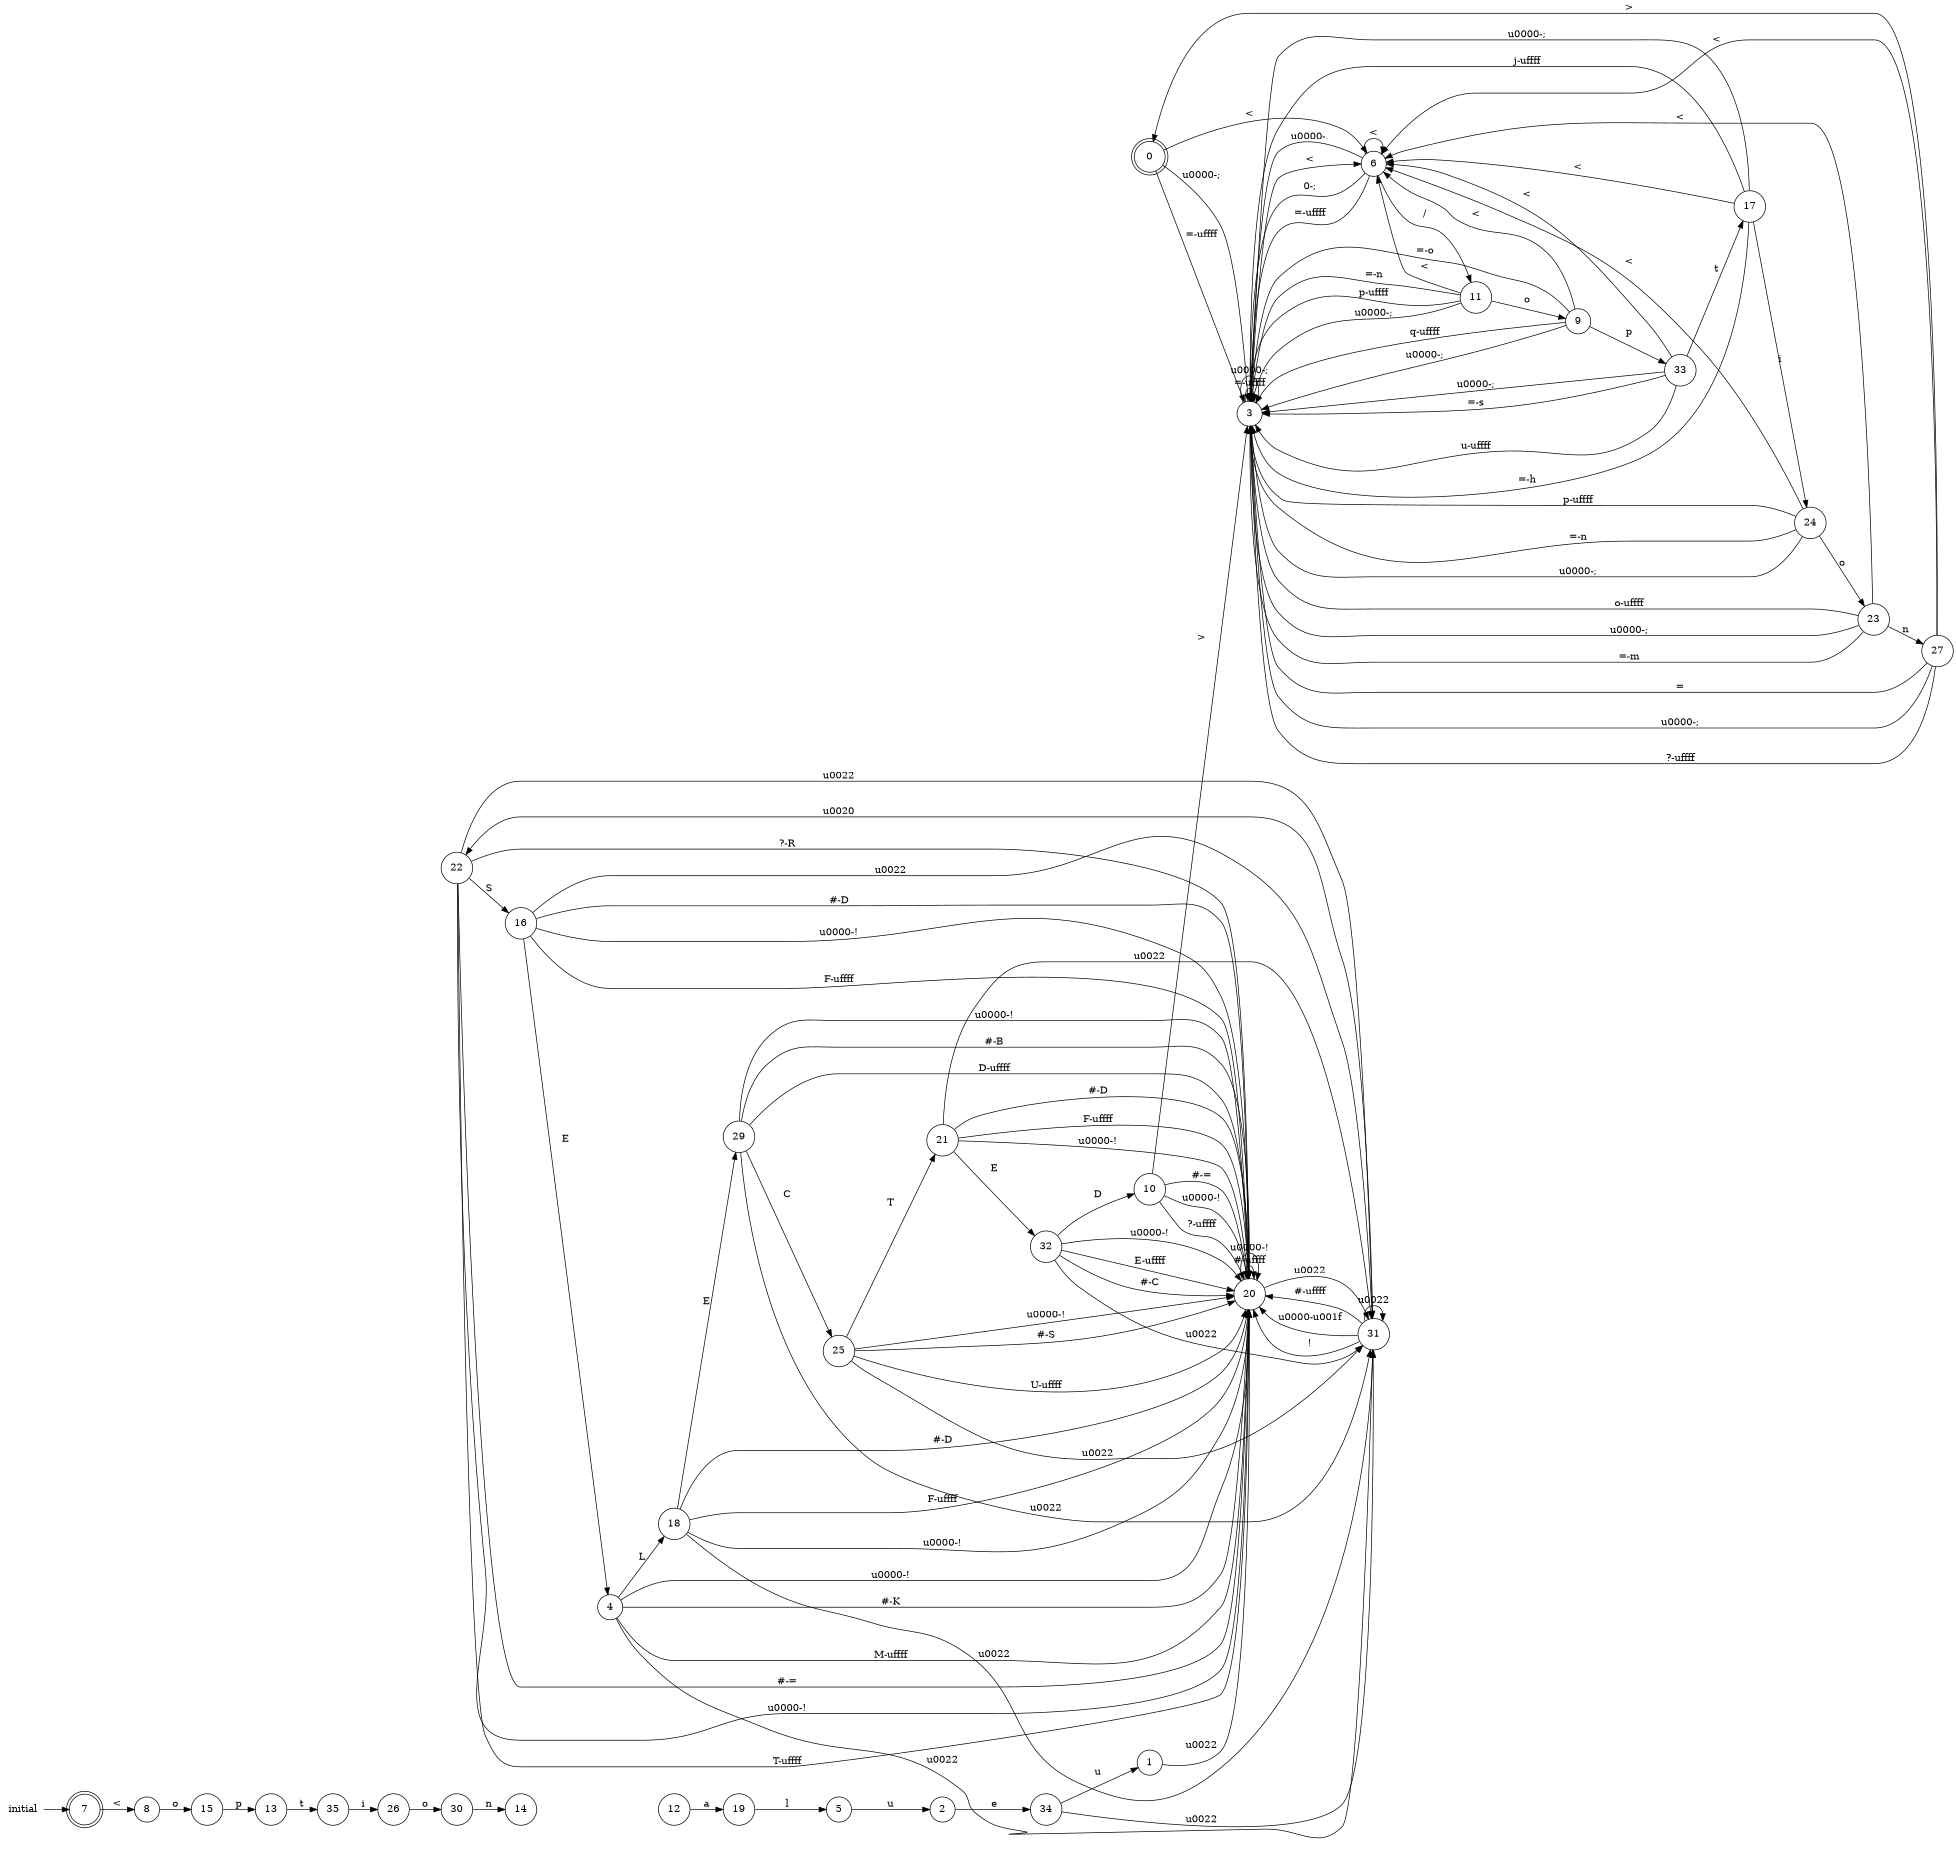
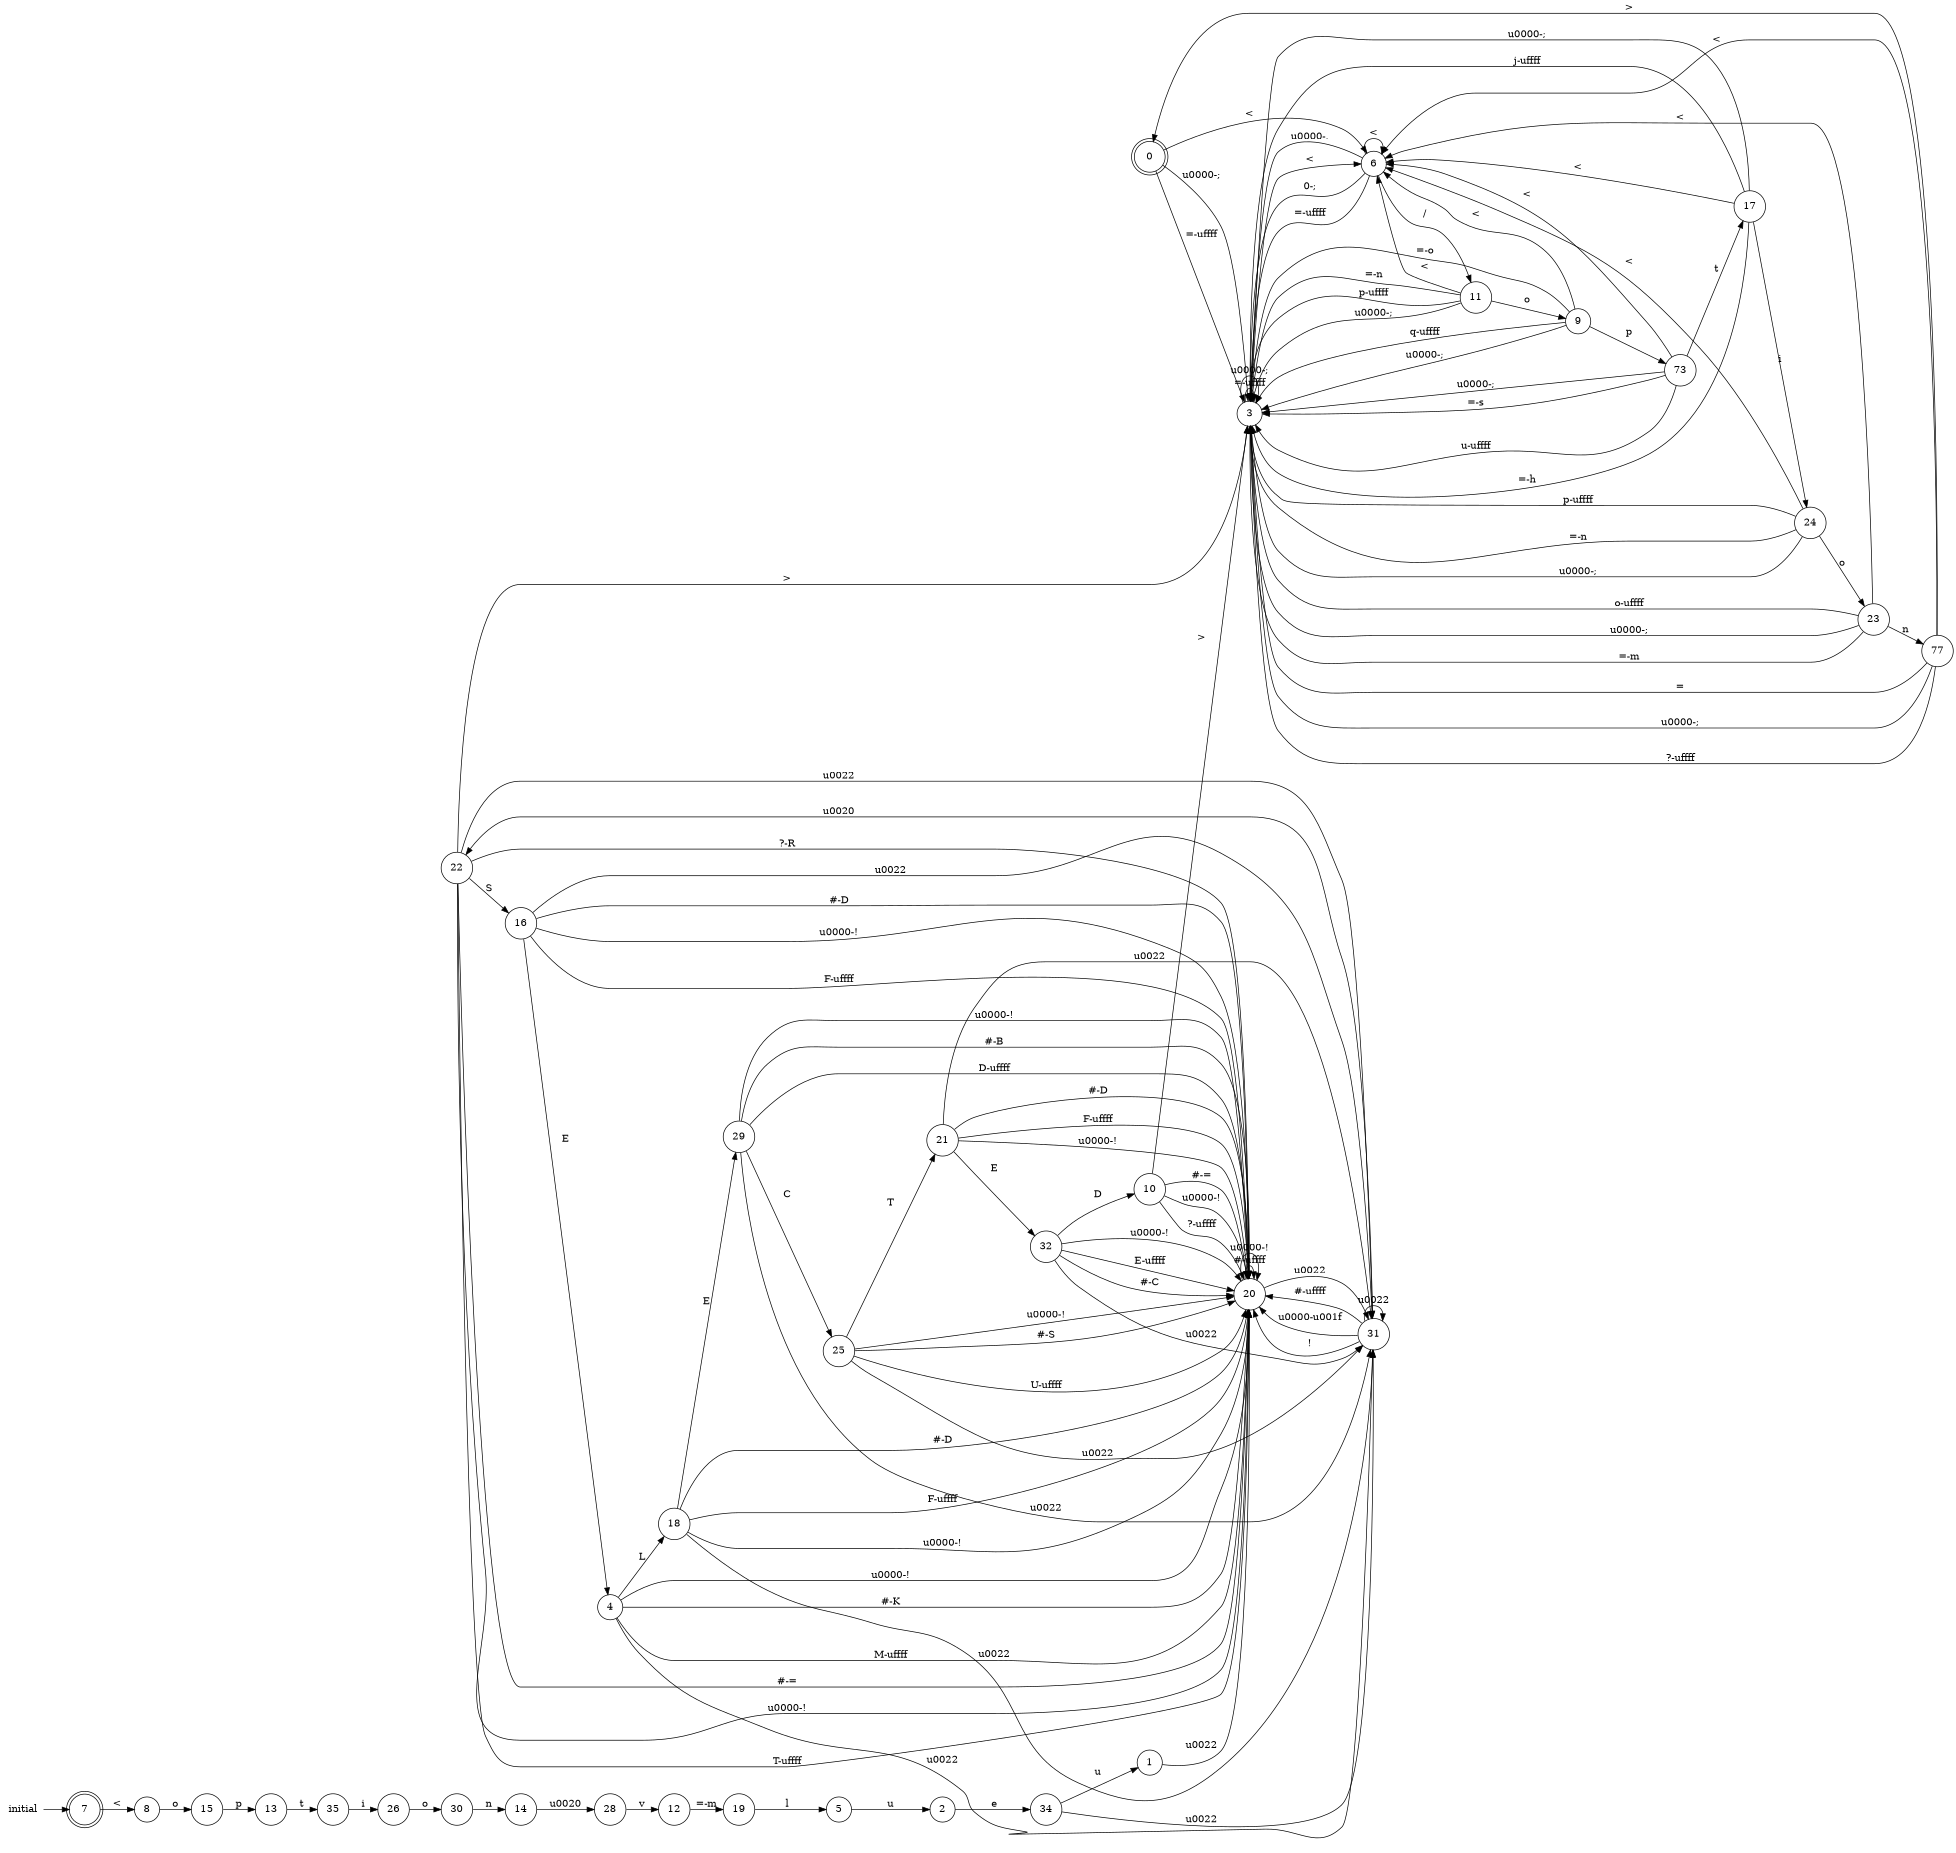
(1680, 370) -> (1680, 370)
none -> (789, 584)
(1938, 651) -> (1938, 651)
(707, 1804) -> (707, 1804)
none -> (610, 1810)
